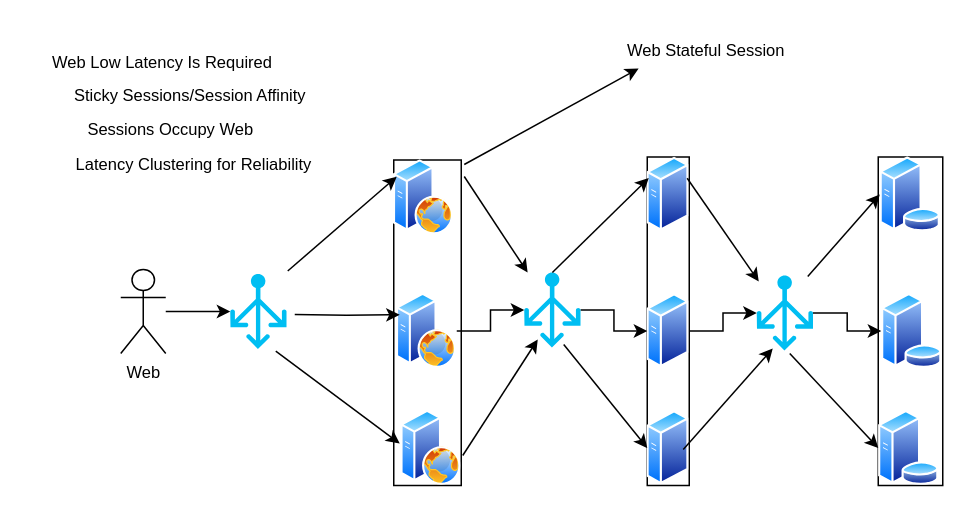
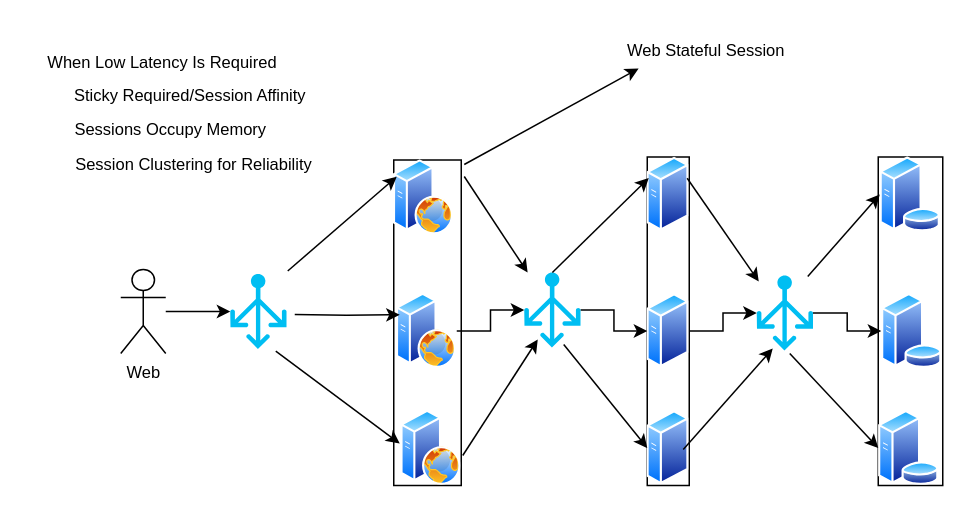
(163, 62) -> (163, 62)
(191, 95) -> (191, 95)
(171, 130) -> (171, 130)
(197, 164) -> (197, 164)
